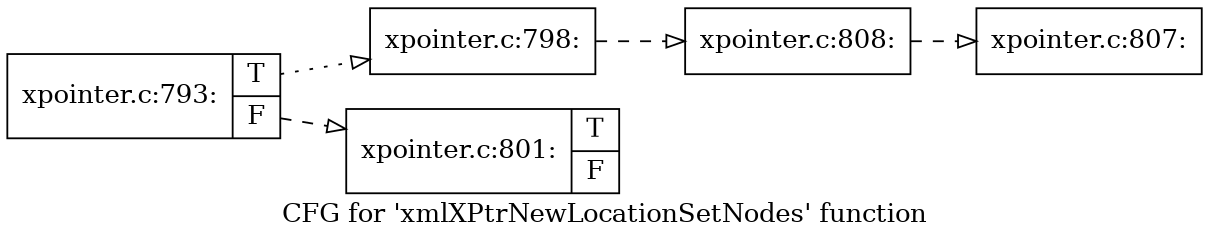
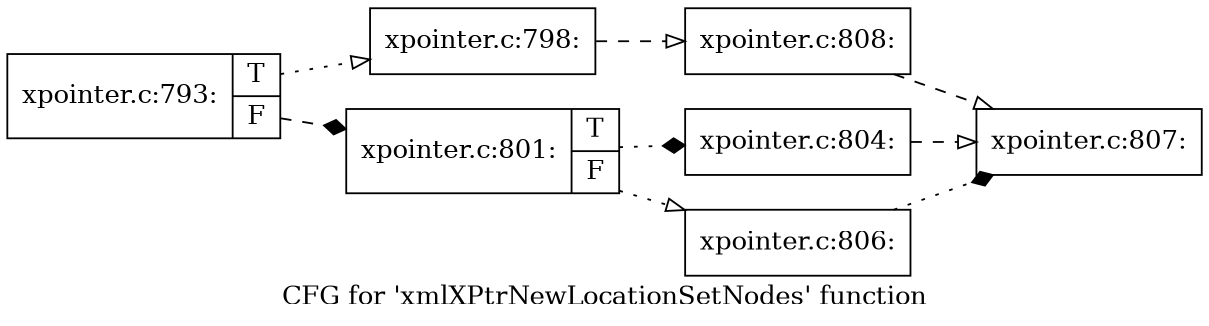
(304, 122) -> (302, 122)
none -> (798, 142)
none -> (798, 243)
